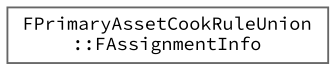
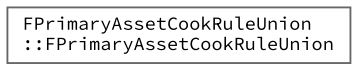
(168, 35) -> (179, 35)
